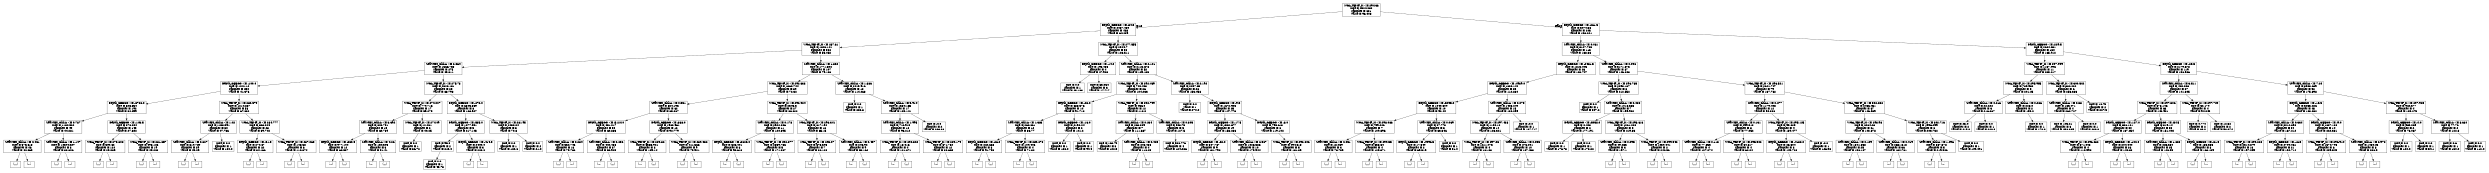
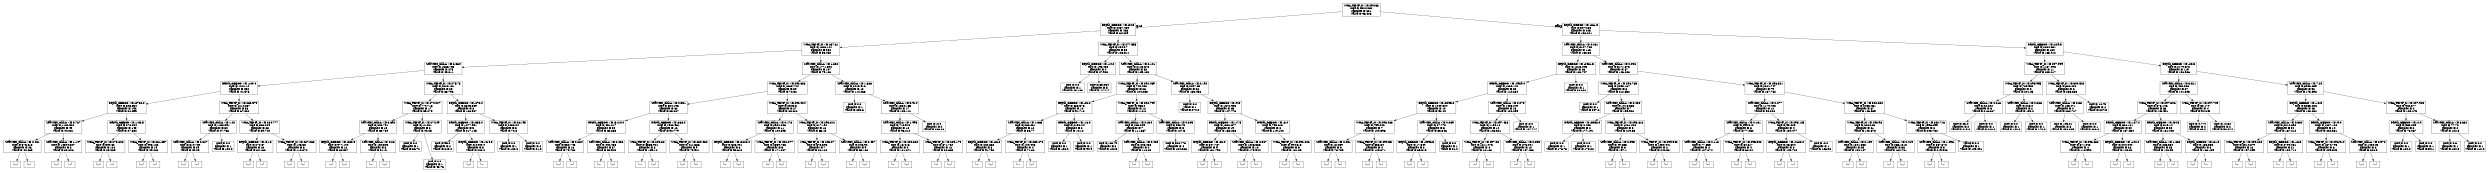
none -> (1576, 88)
none -> (2011, 127)
(1971, 146) -> (1971, 146)
(439, 155) -> (428, 146)
